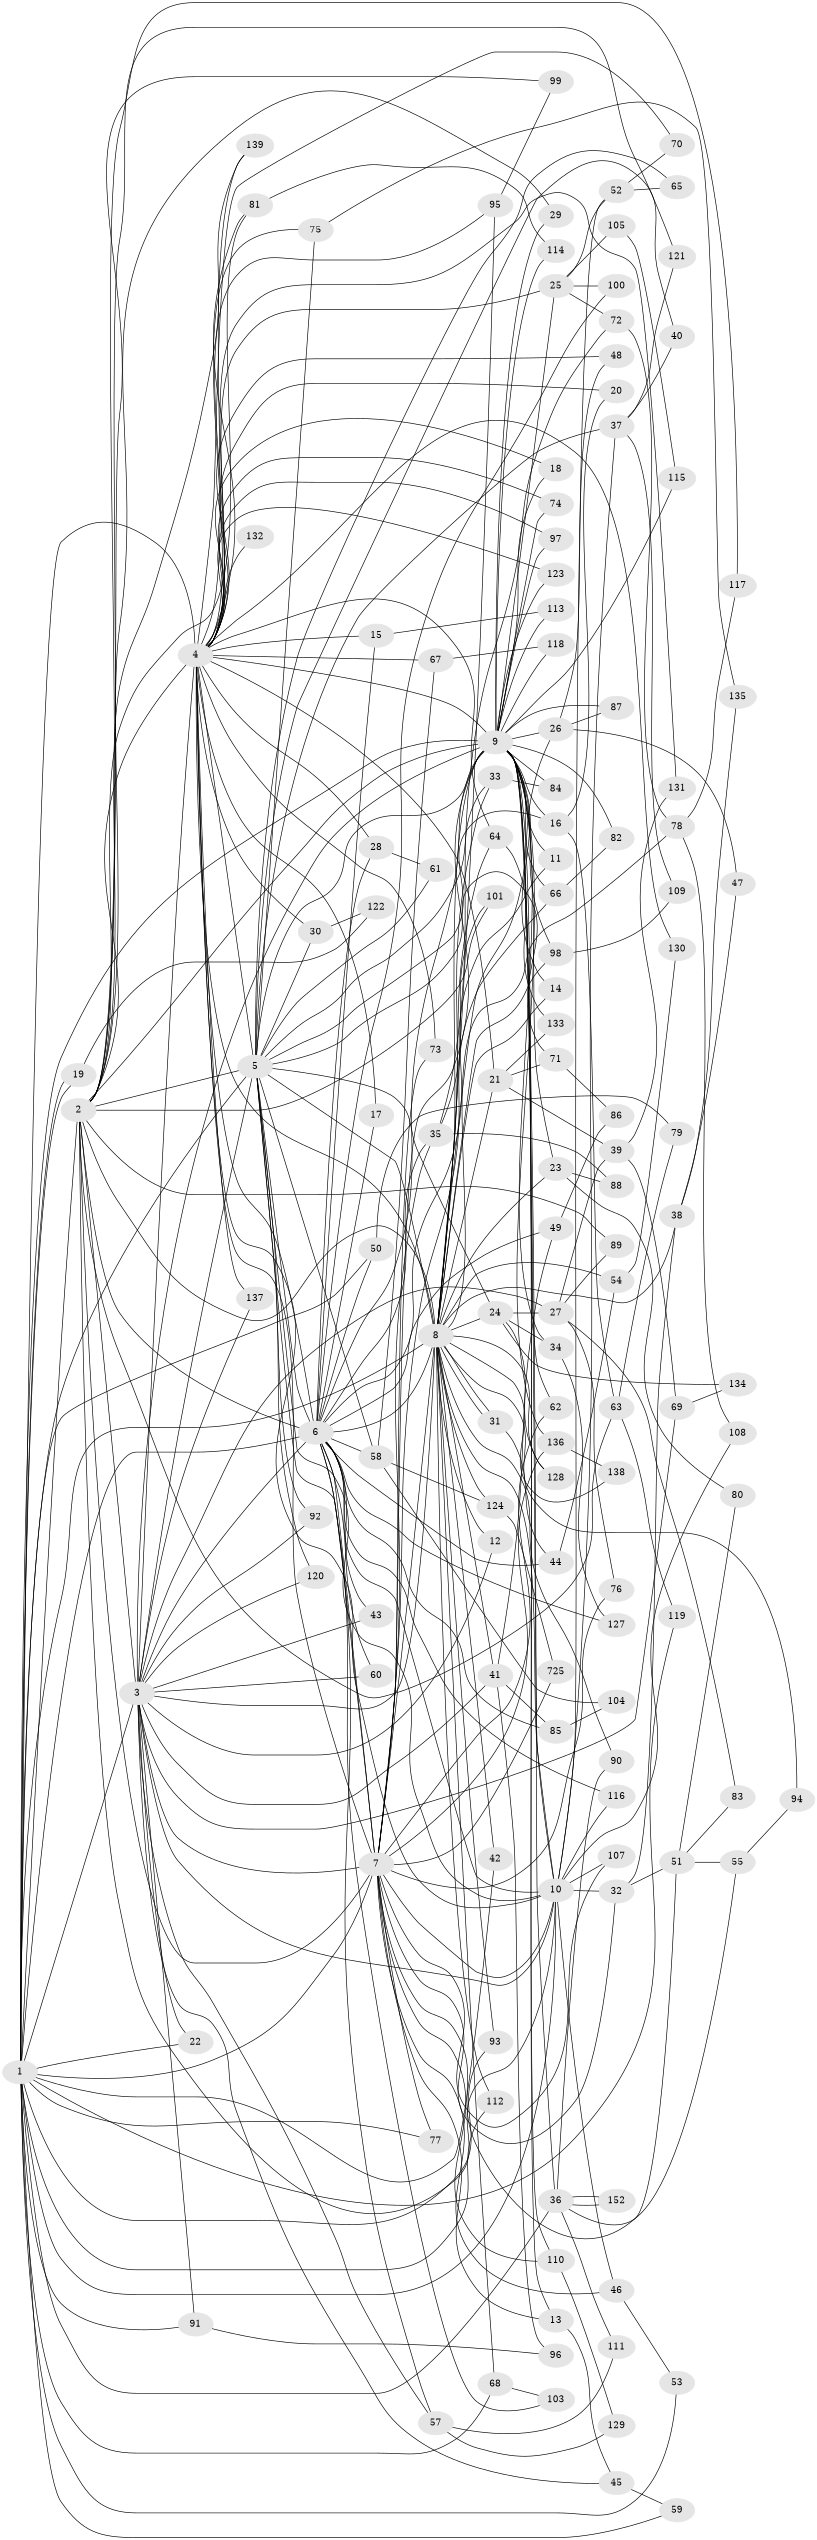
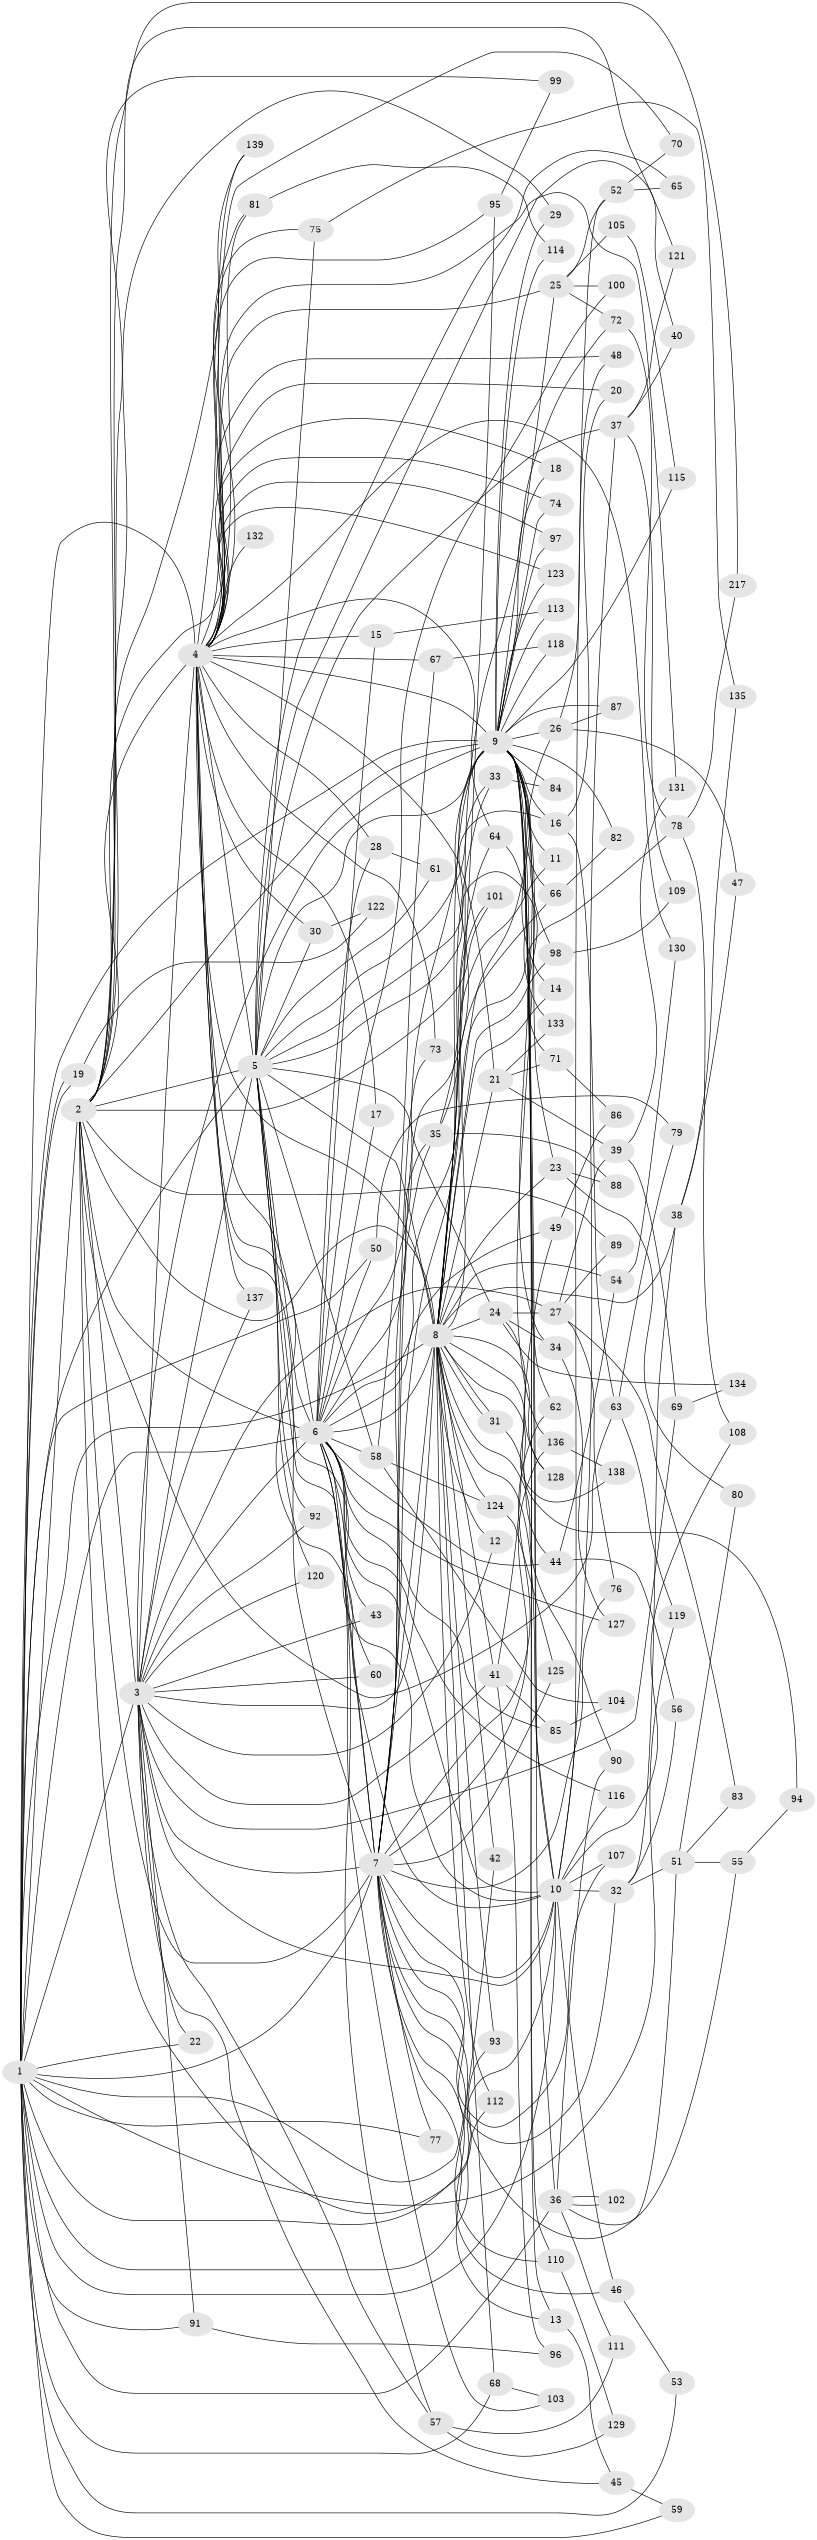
(738, 586) -> (738, 586)
(556, 1672) -> (556, 1672)
none -> (677, 1710)
(617, 2201) -> (617, 2201)
